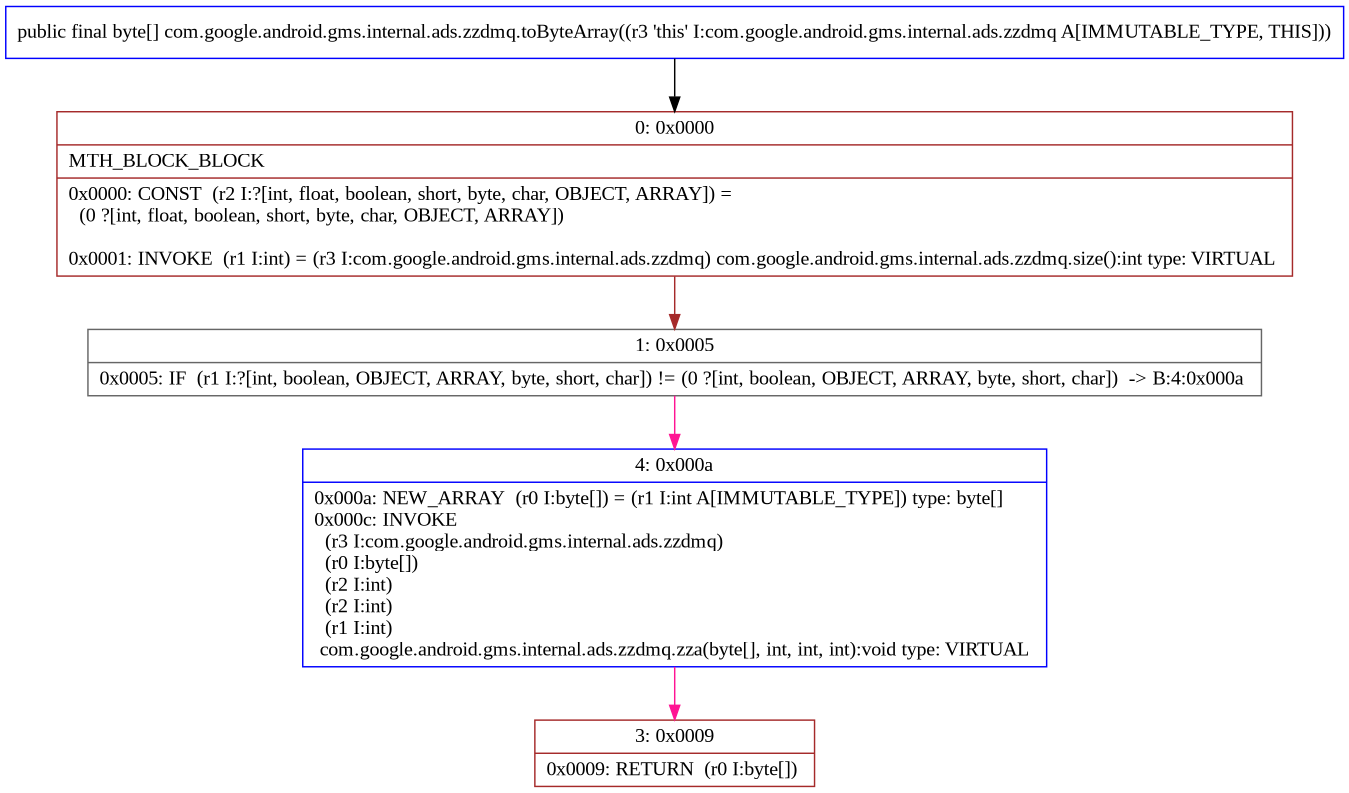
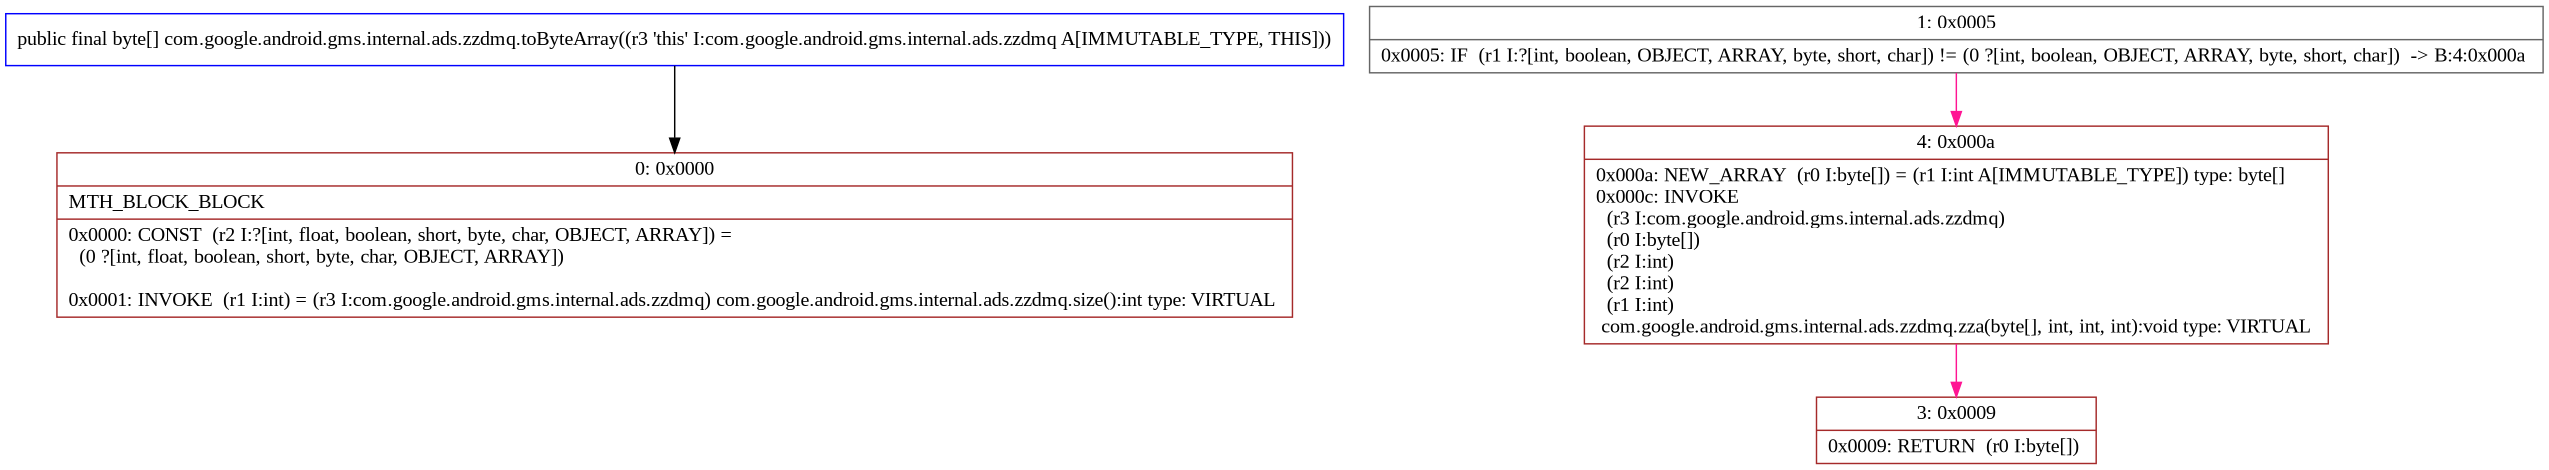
(675, 295) -> none
(675, 558) -> (1956, 235)
